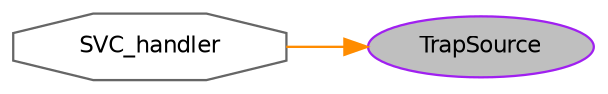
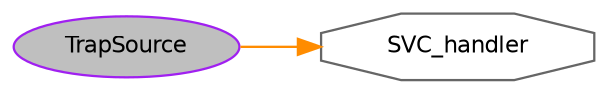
(315, 47) -> (269, 47)
